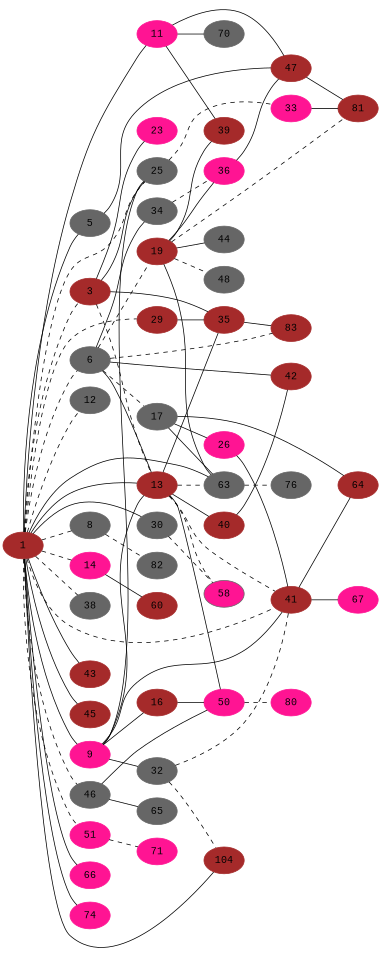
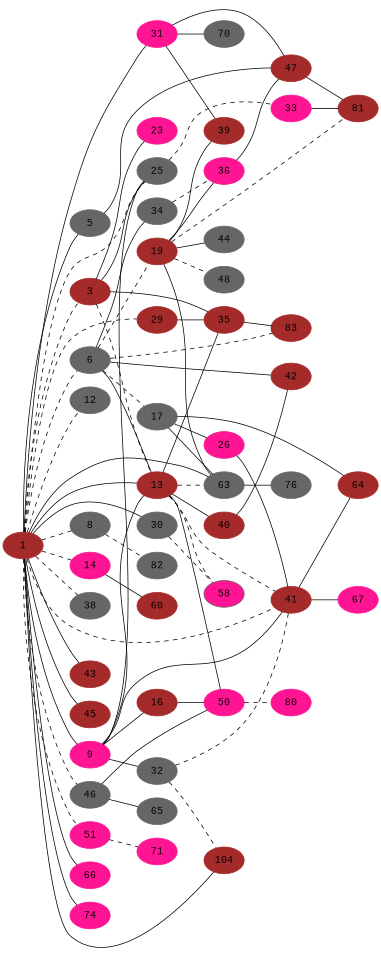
(157, 34) -> (157, 34)
(260, 485) -> (260, 485)
